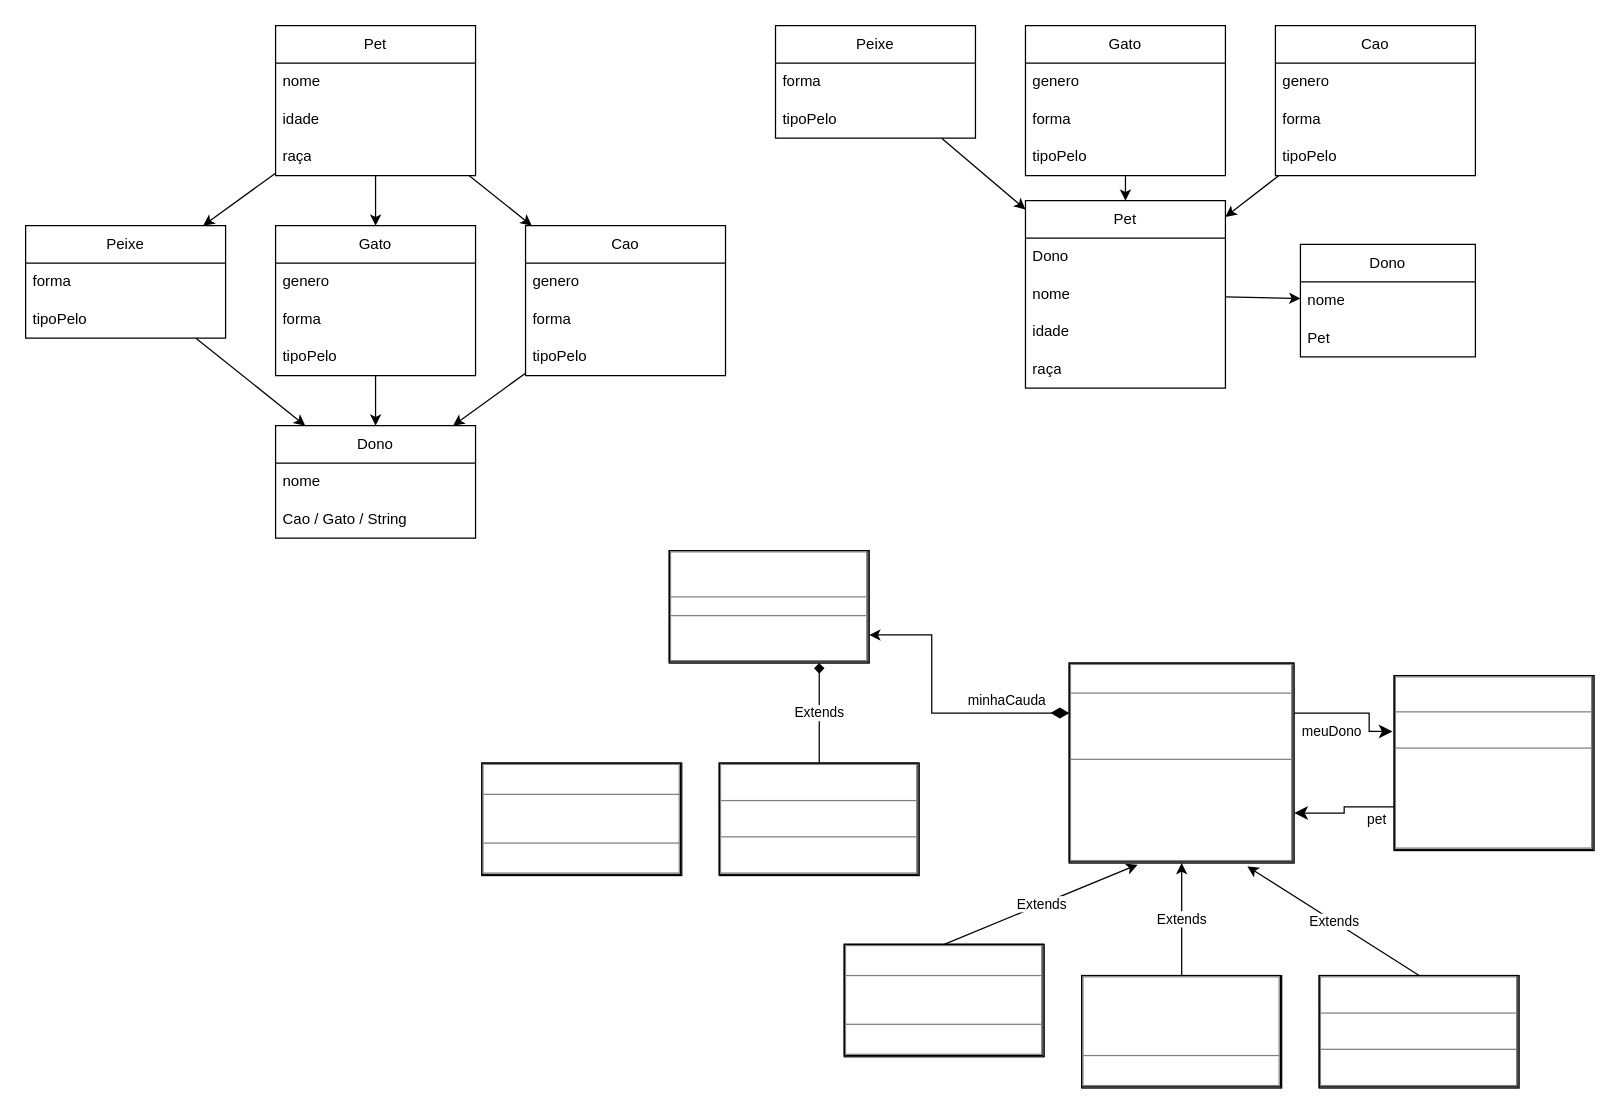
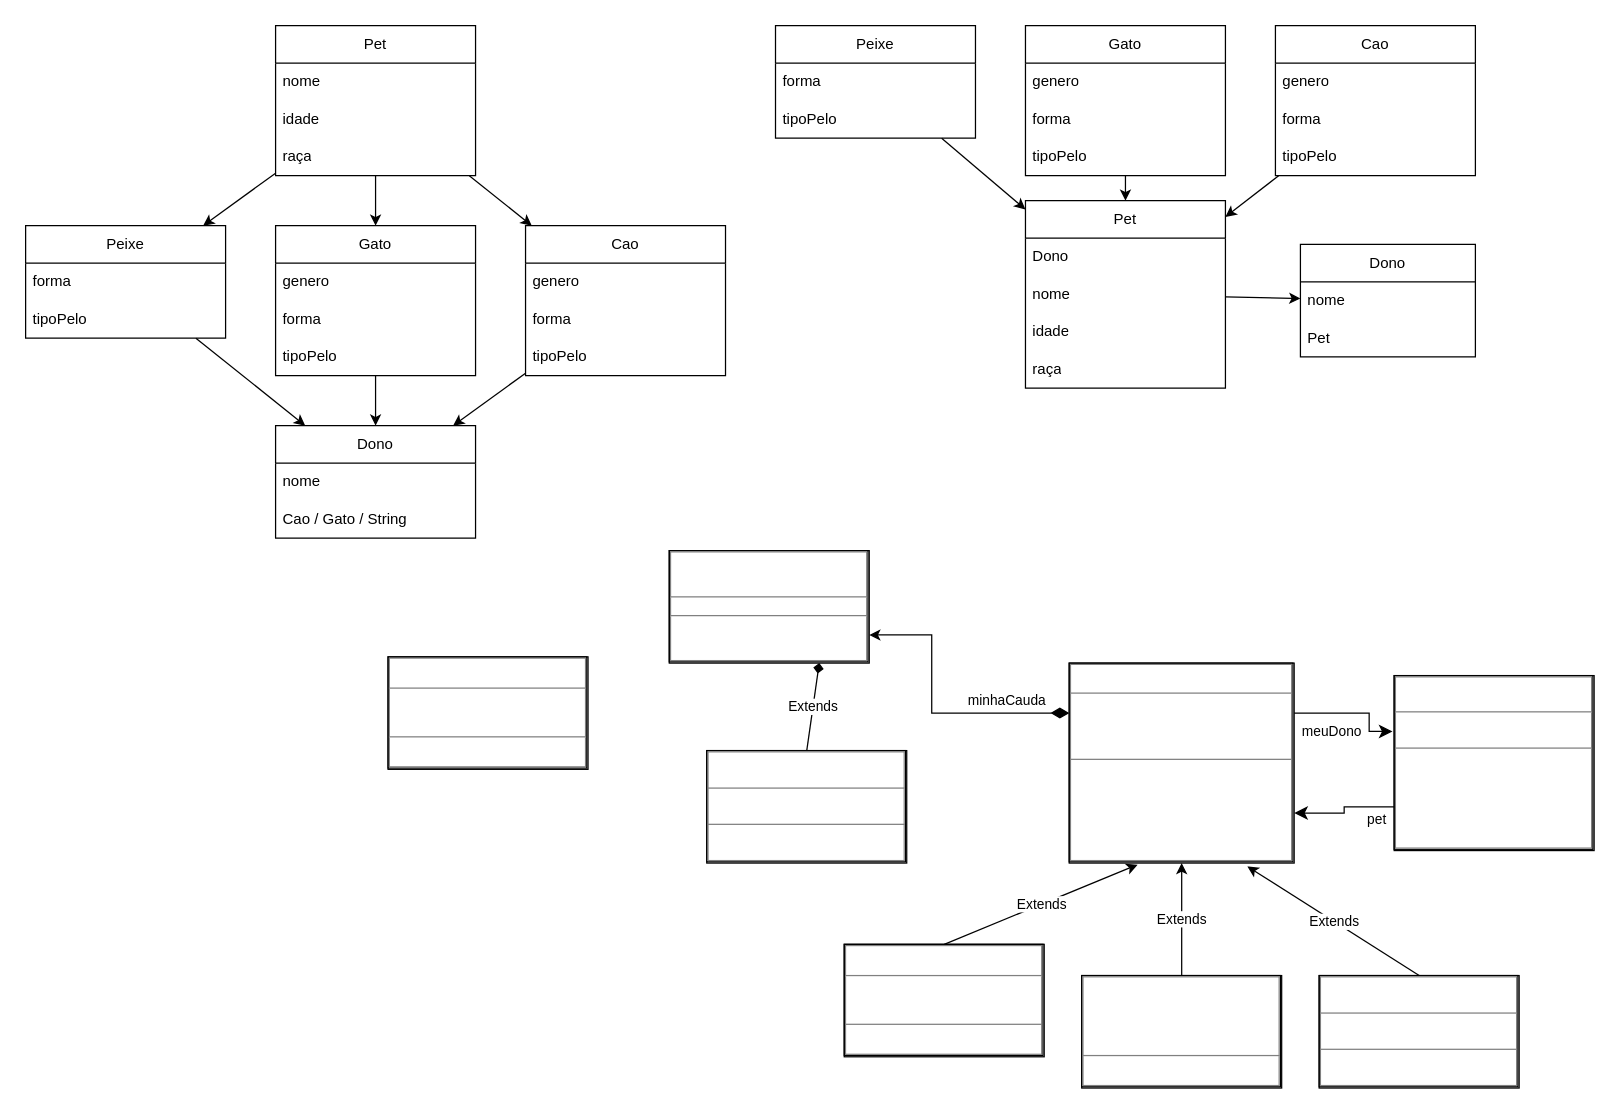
(725, 569) -> (725, 569)
(582, 819) -> (488, 713)
(819, 819) -> (807, 807)
